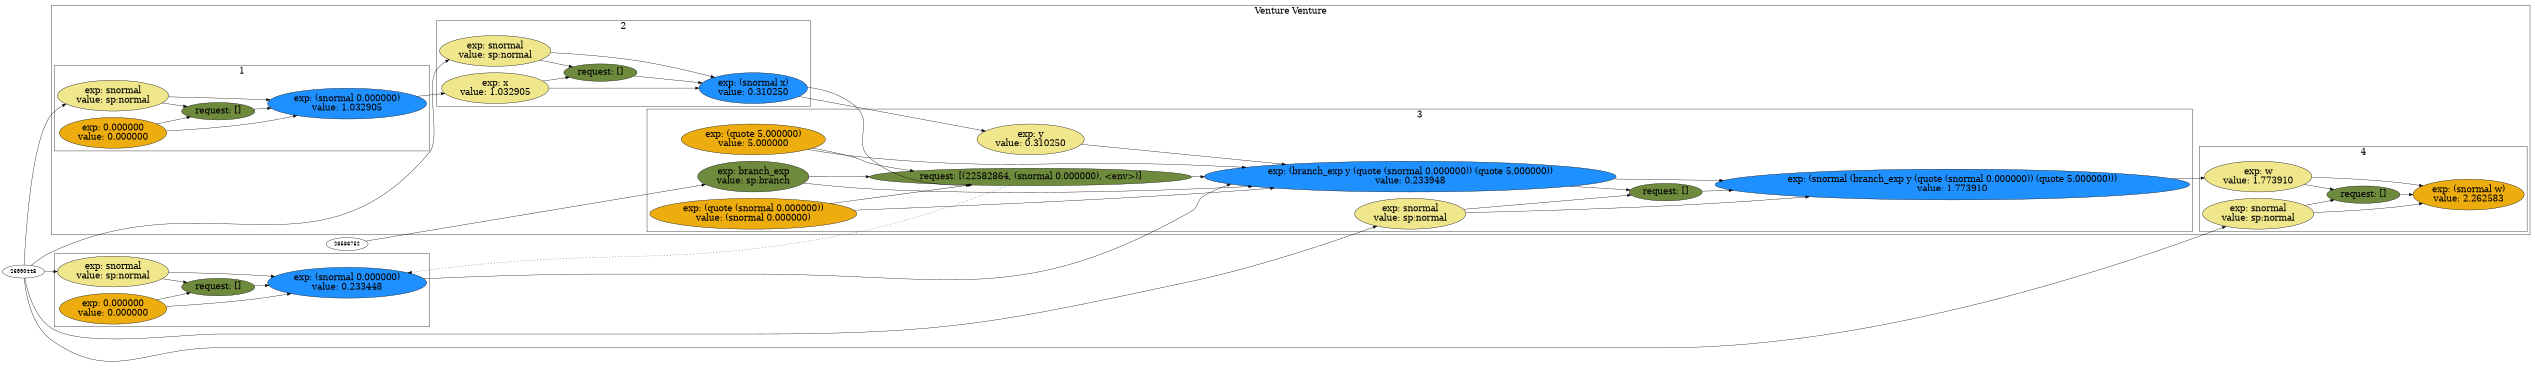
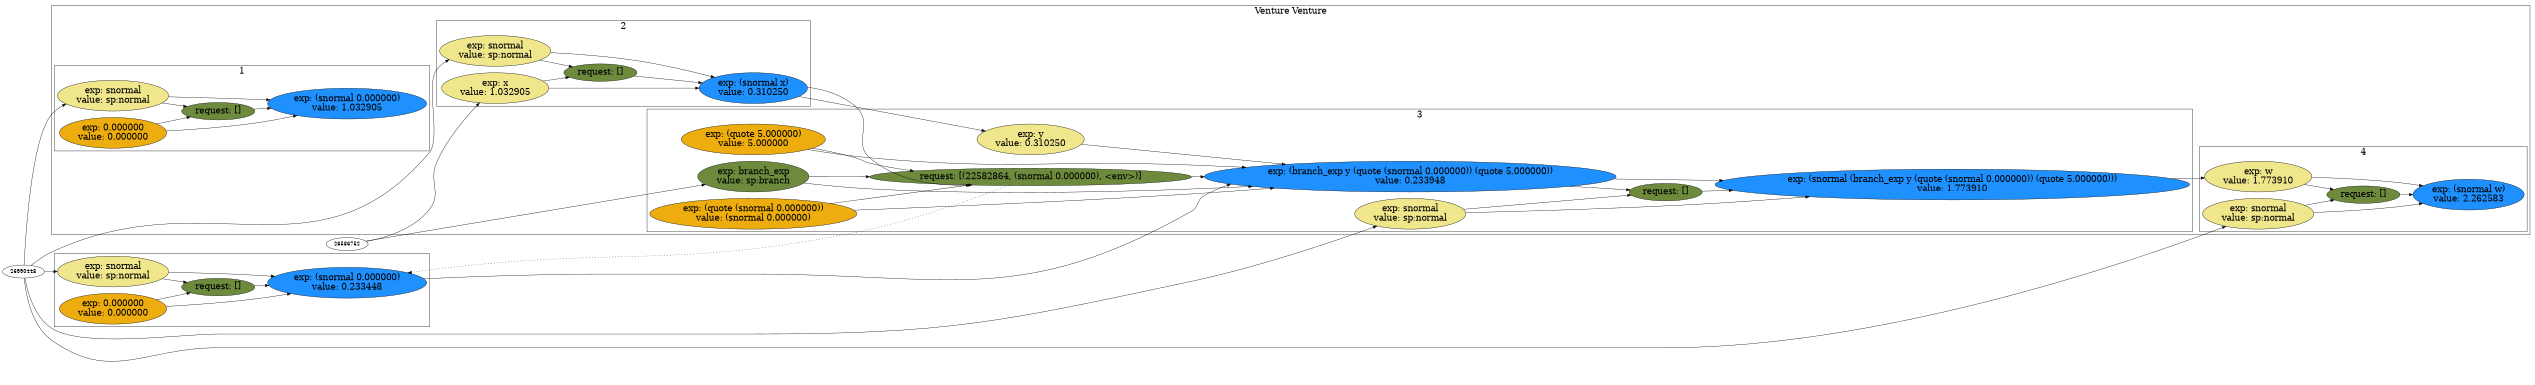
(427, 95) -> (435, 188)
(2469, 195) -> (2469, 195)
